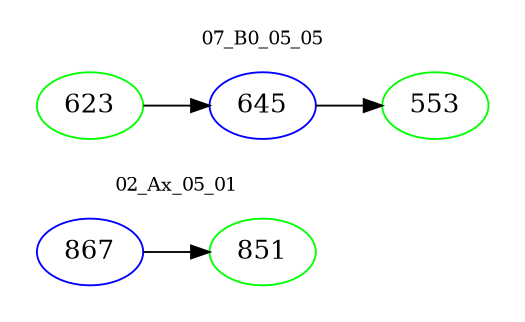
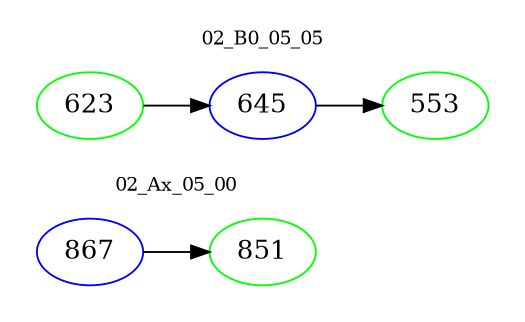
(263, 40) -> (263, 40)
(176, 186) -> (176, 186)
